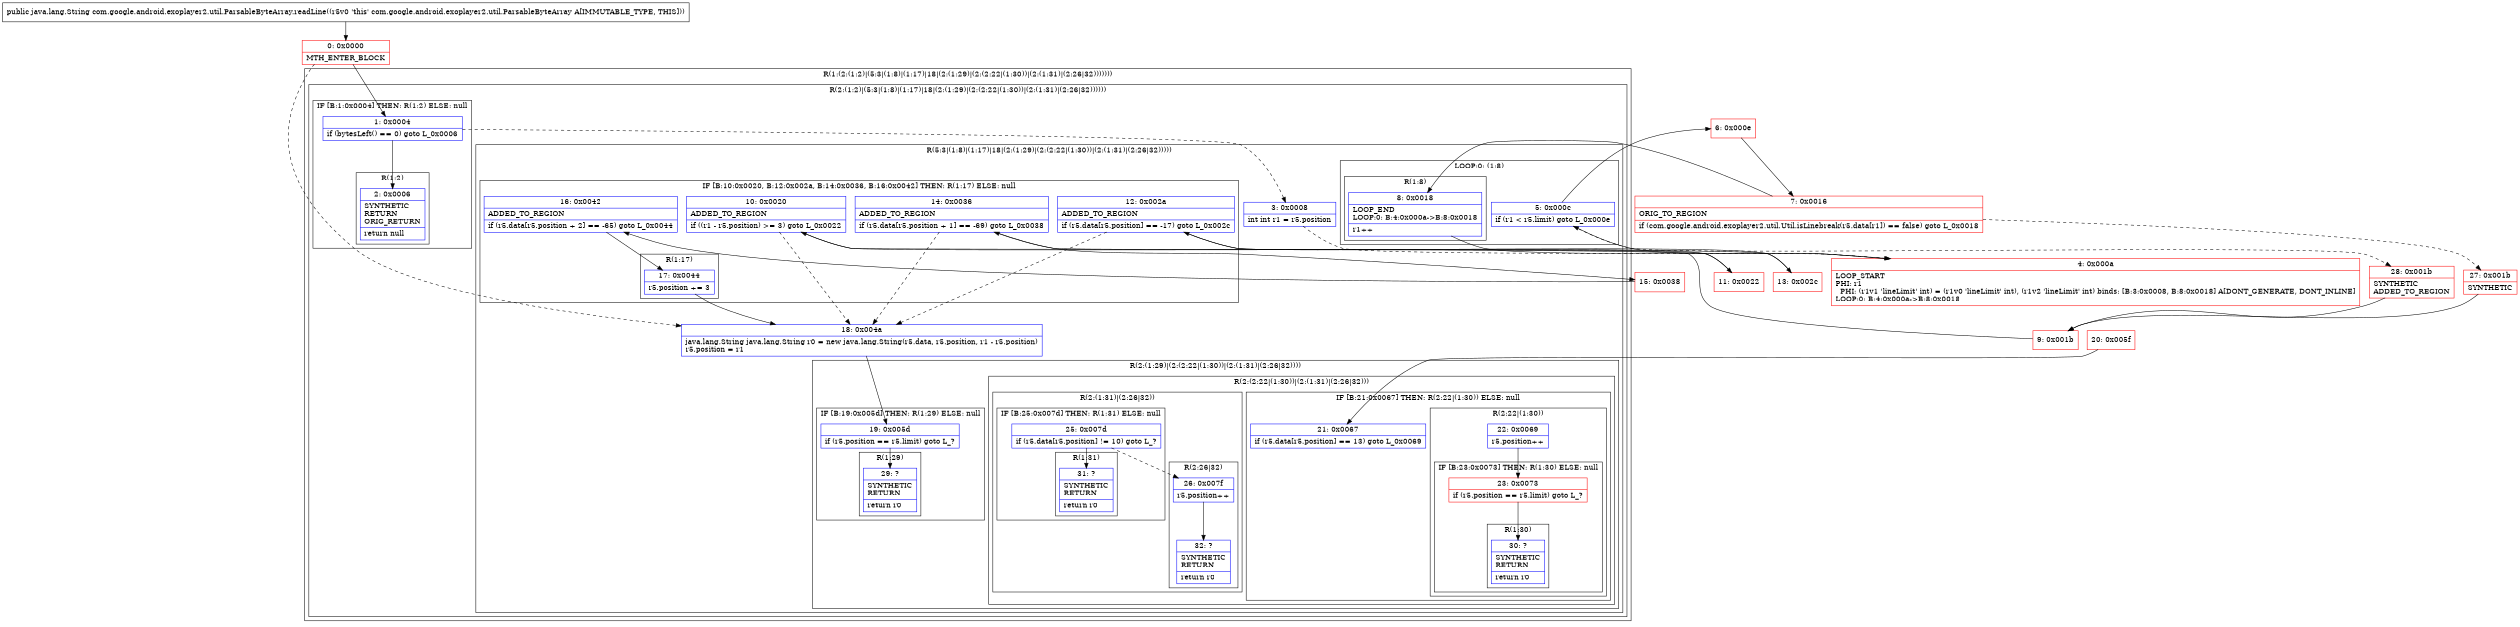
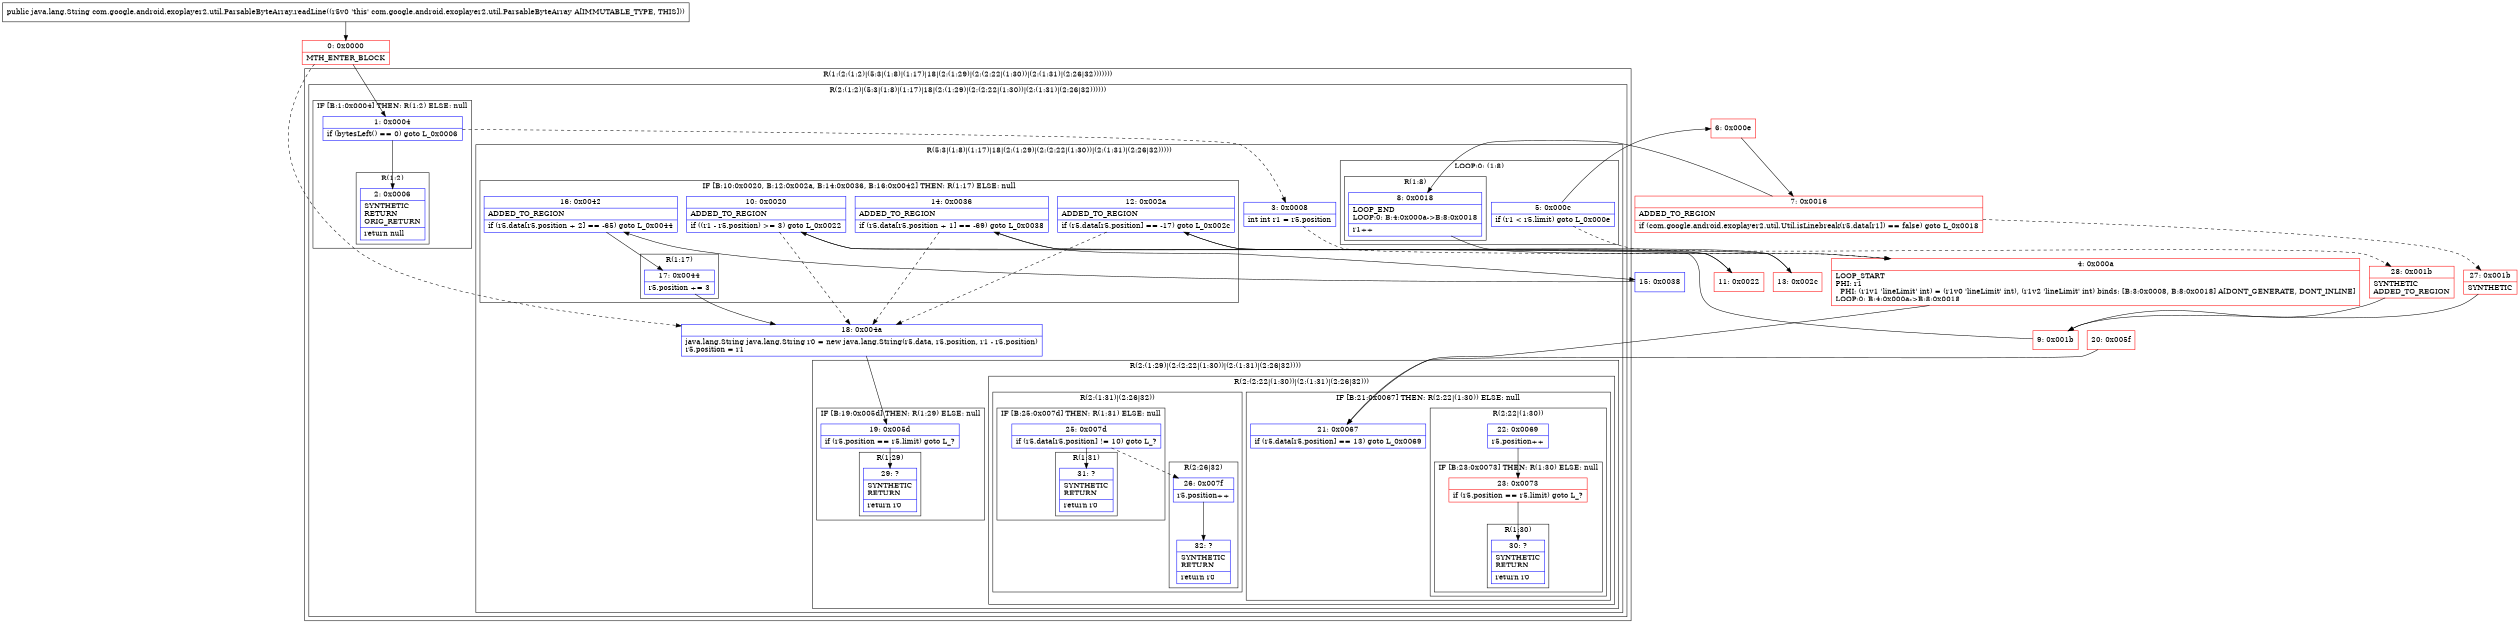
(1673, 214) -> (1677, 214)
(1730, 254) -> (1645, 340)
(1660, 282) -> (1660, 282)
